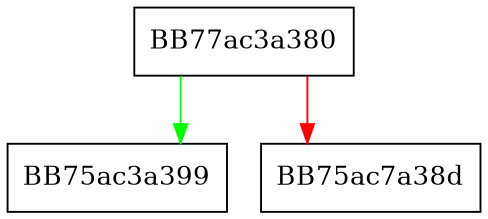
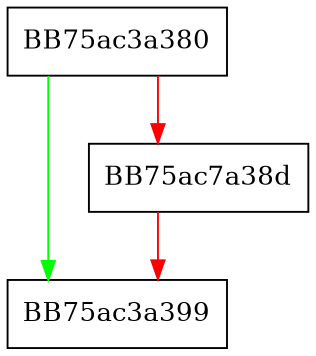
(244, 42) -> (117, 42)
none -> (158, 236)
